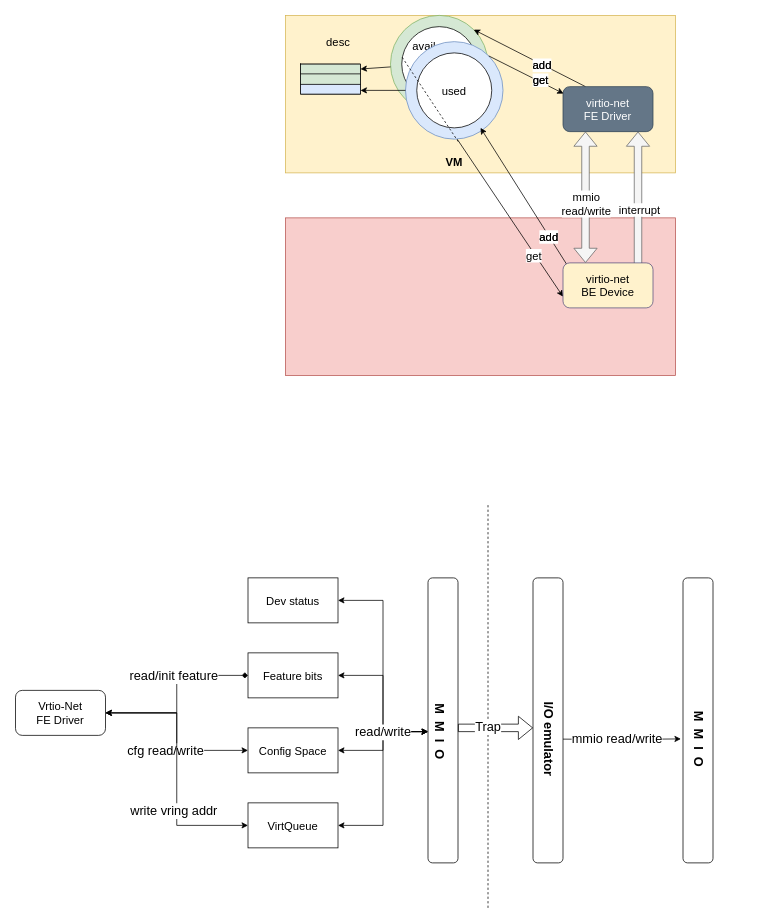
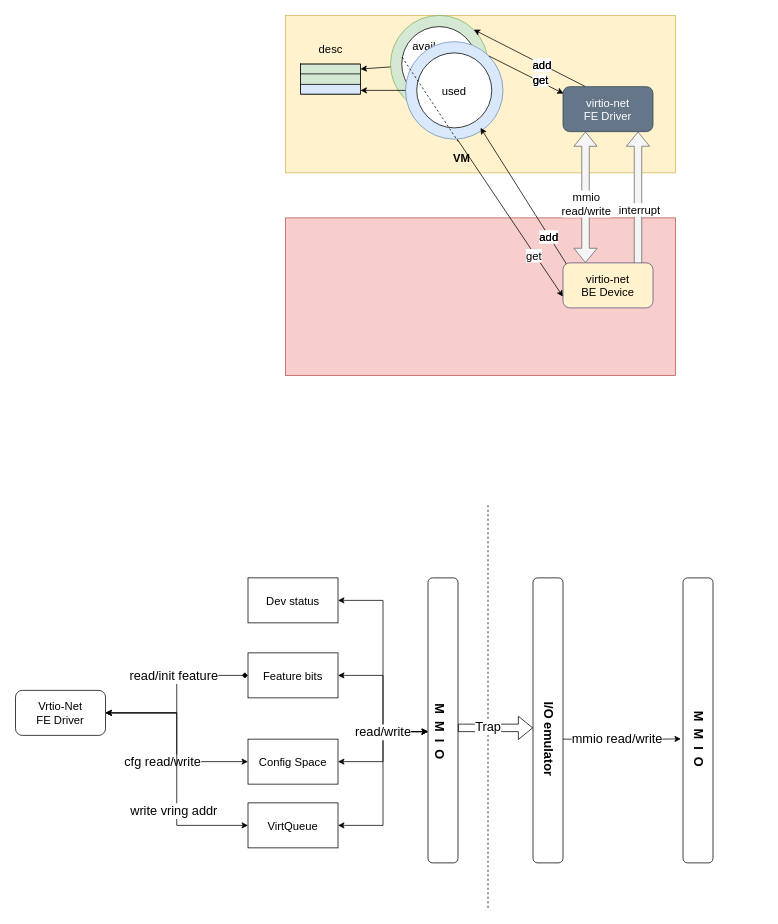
(338, 42) -> (330, 49)
(454, 162) -> (462, 158)
(293, 750) -> (293, 762)
